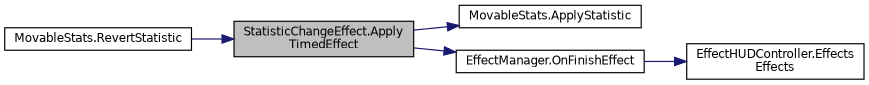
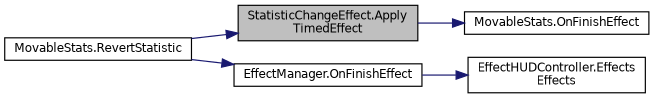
(550, 17) -> (557, 23)
(429, 49) -> (207, 61)
